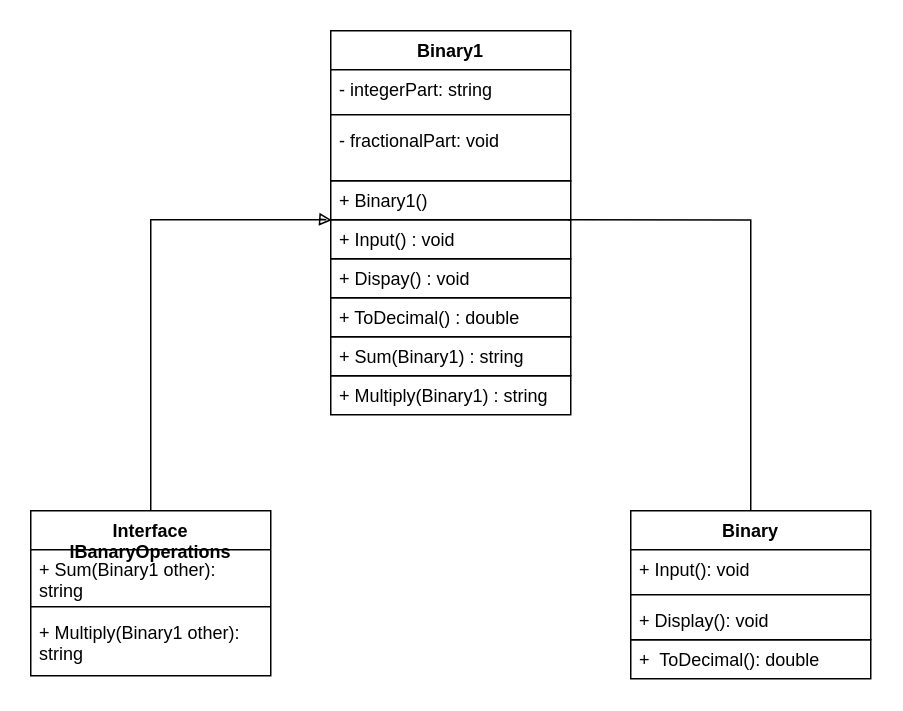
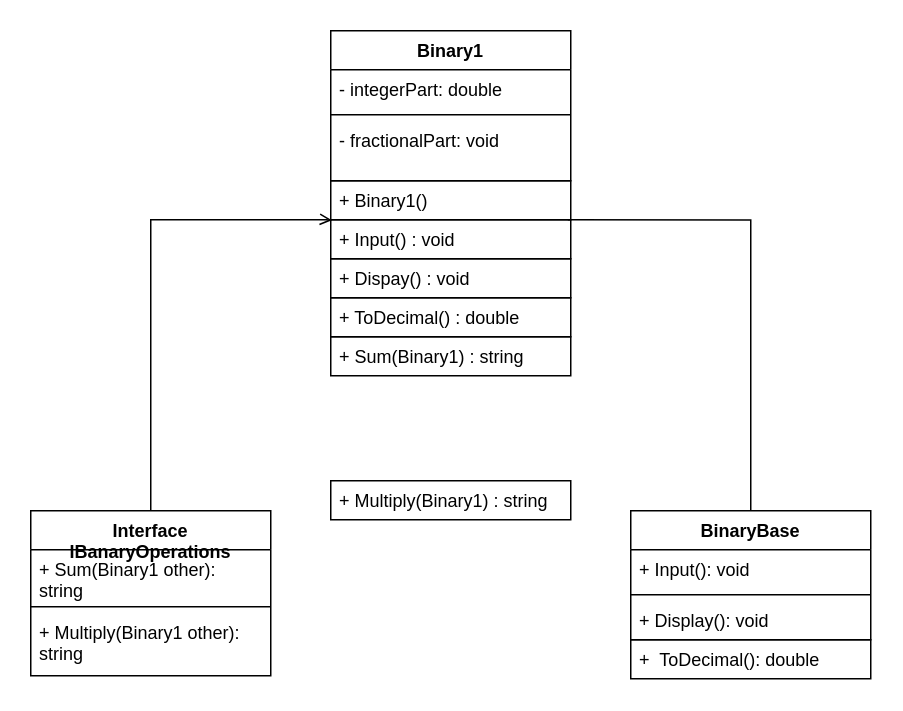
(434, 91) -> (434, 91)
(324, 220) -> (322, 220)
(451, 395) -> (451, 500)
(751, 532) -> (751, 532)
